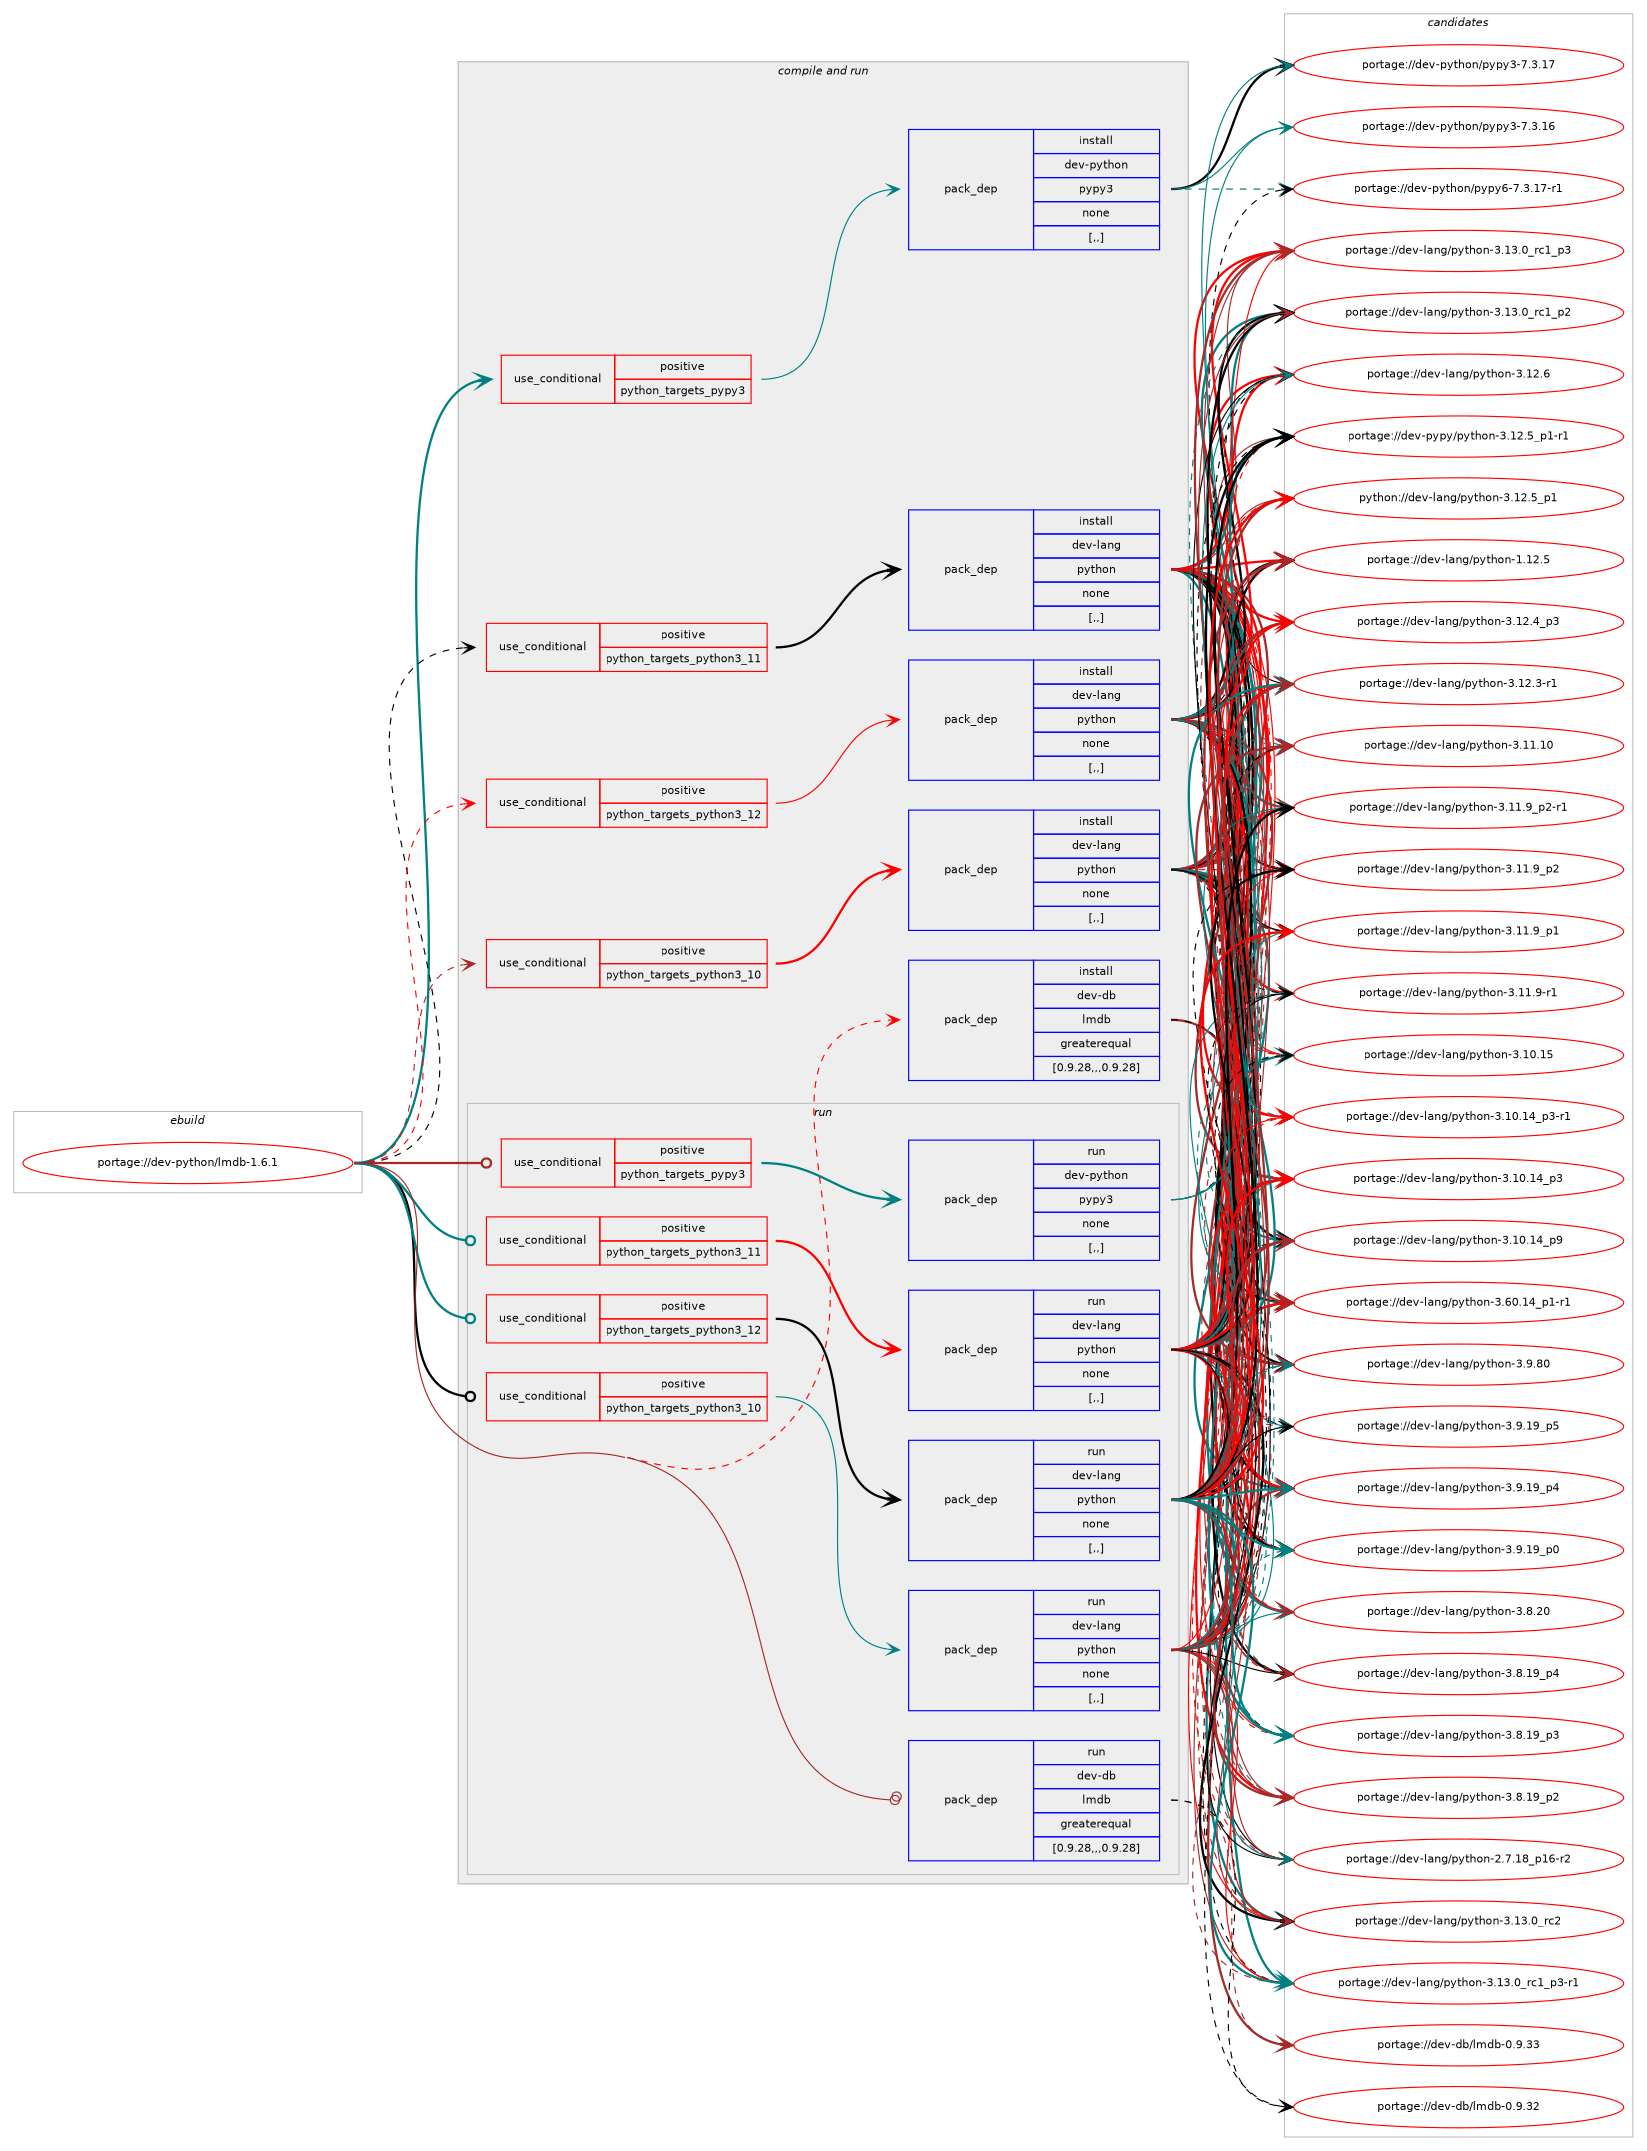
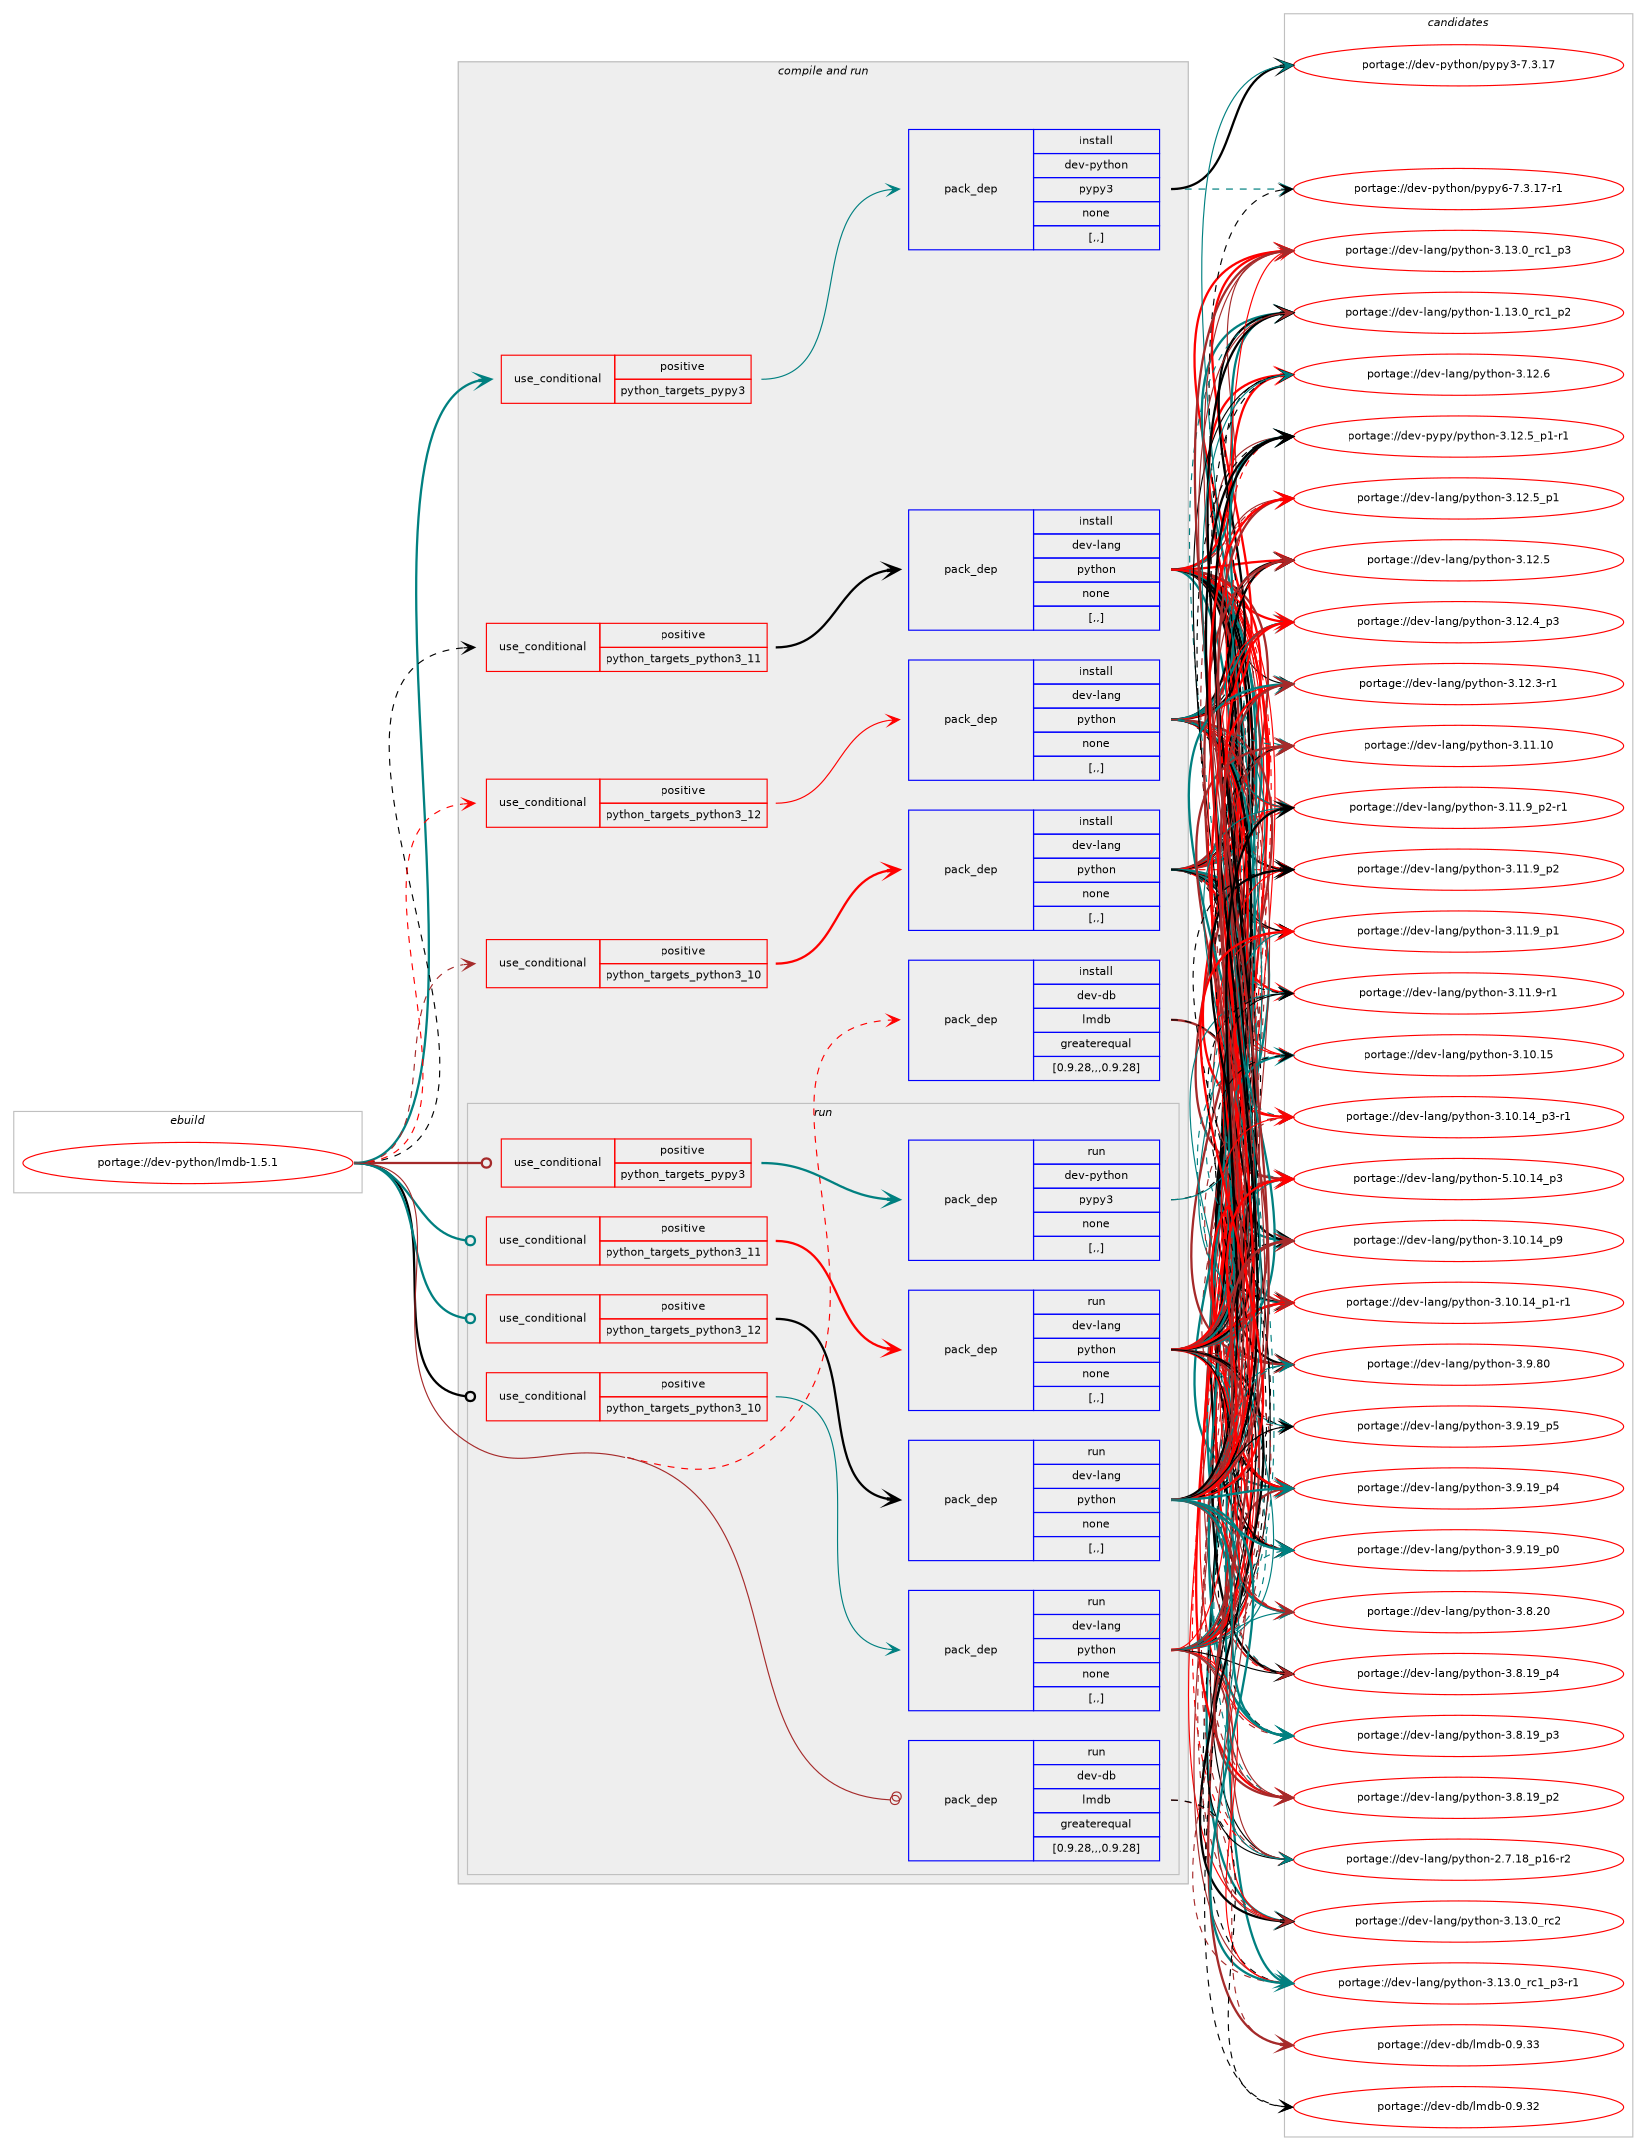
(1459, 127) -> none
(1459, 313) -> (1459, 313)
(1459, 498) -> (1459, 498)
(1459, 560) -> (1459, 560)
(188, 1163) -> (188, 1163)
(1459, 1179) -> (1459, 1179)
(1459, 1303) -> (1459, 1303)
